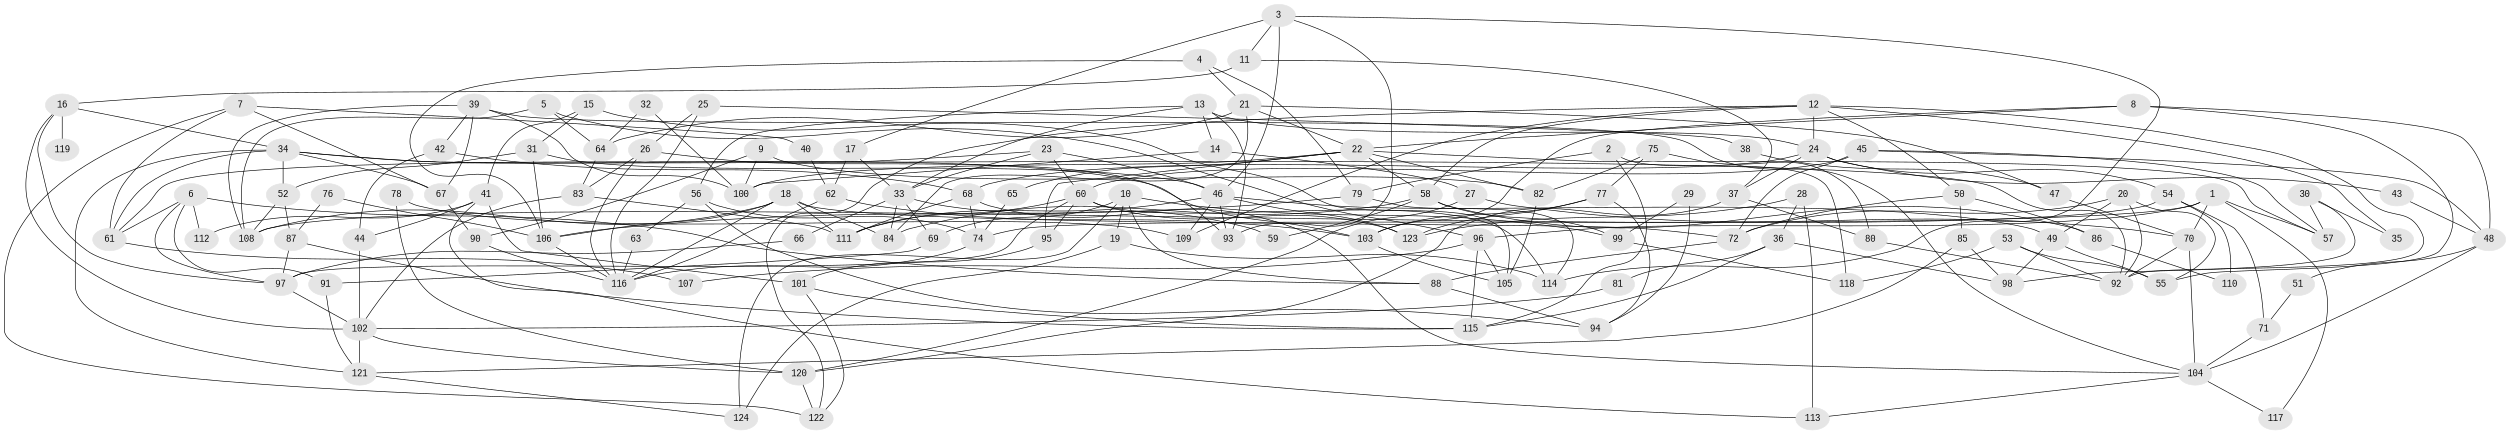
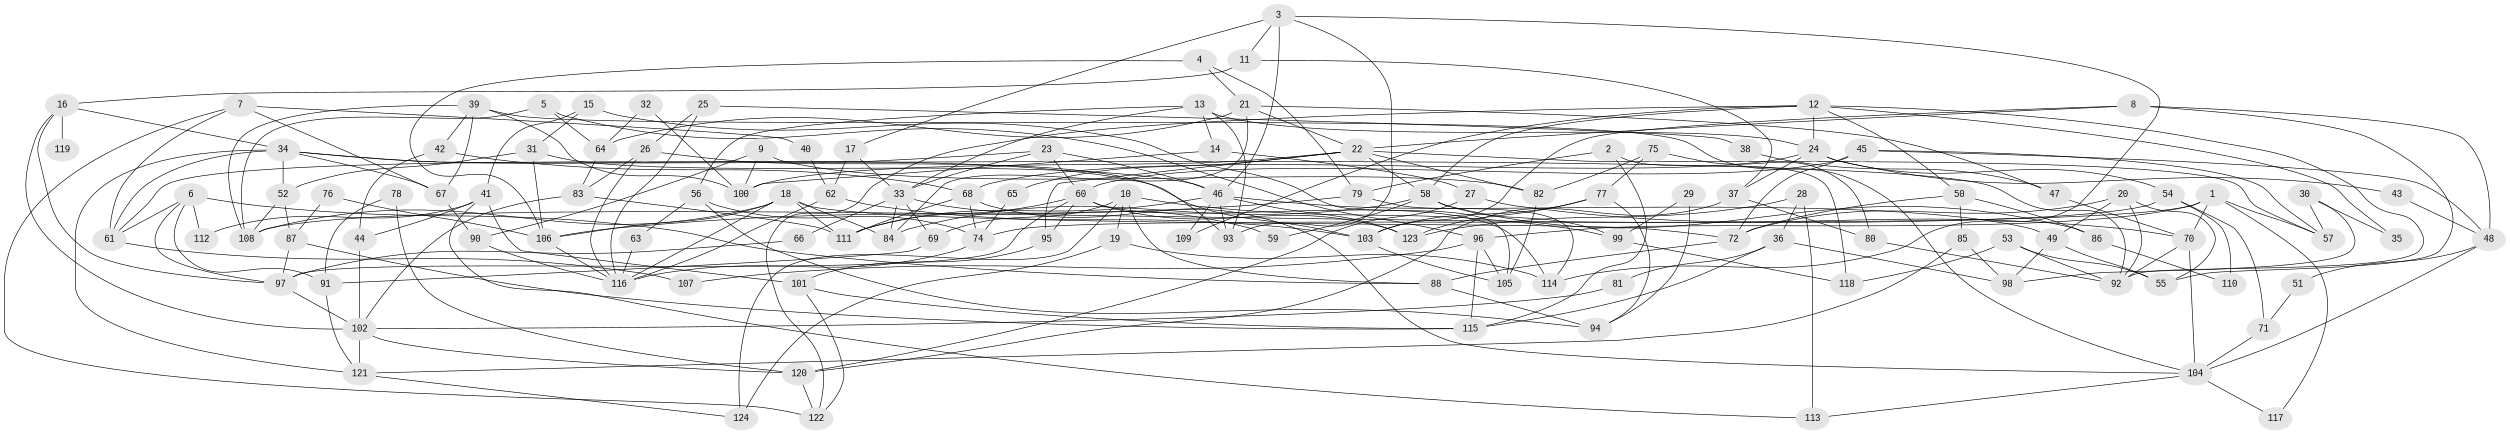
(750, 224) -> (339, 226)
